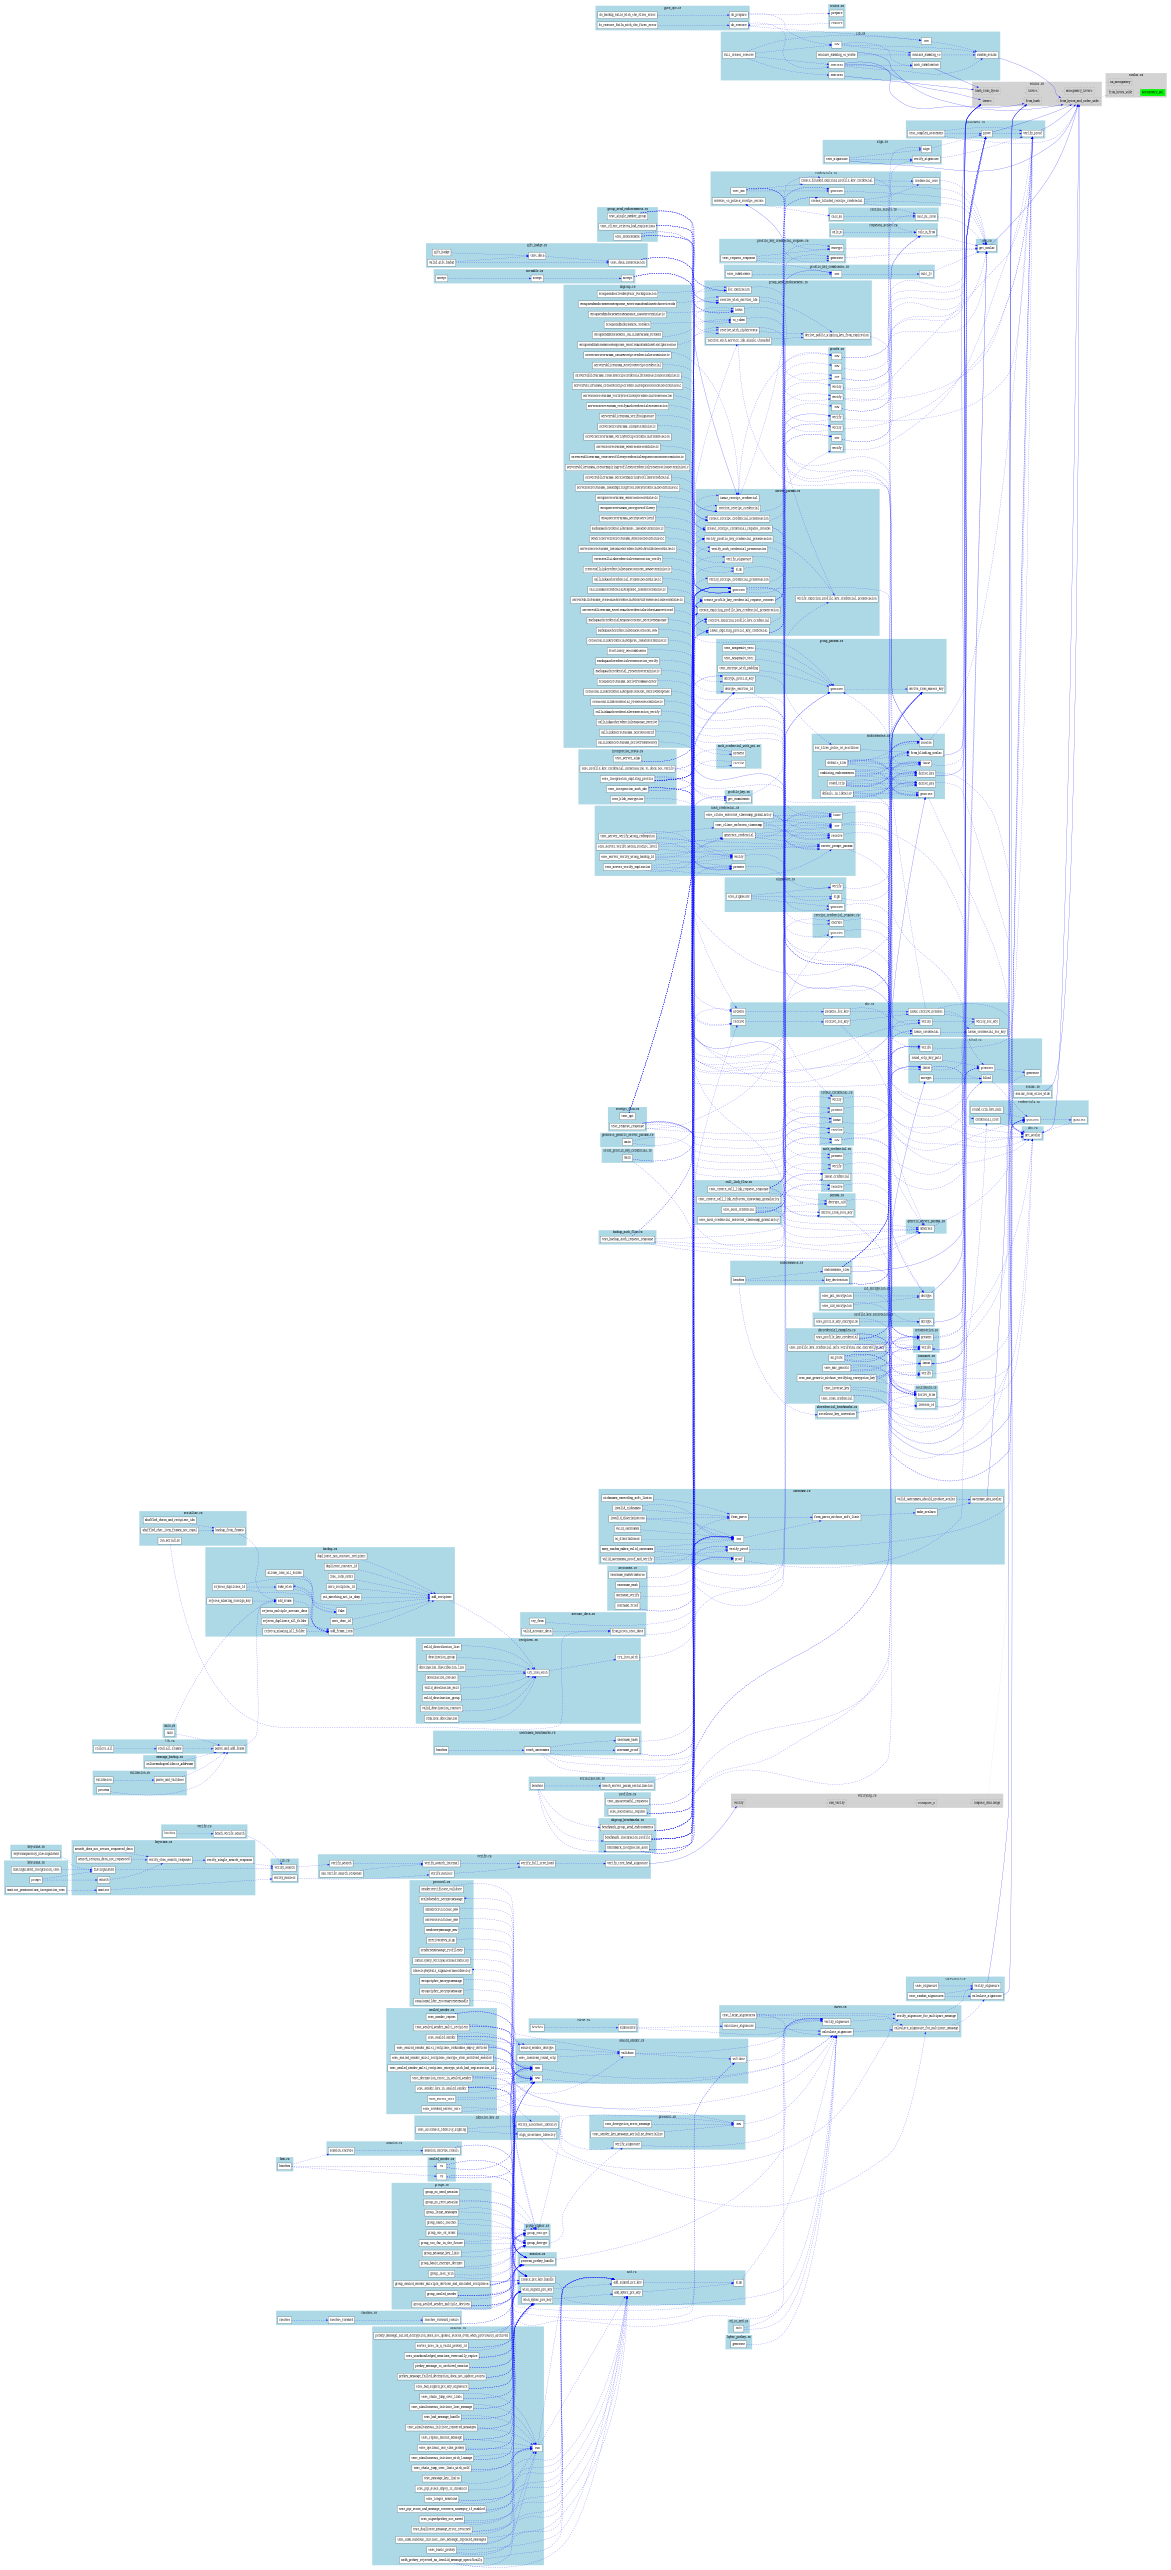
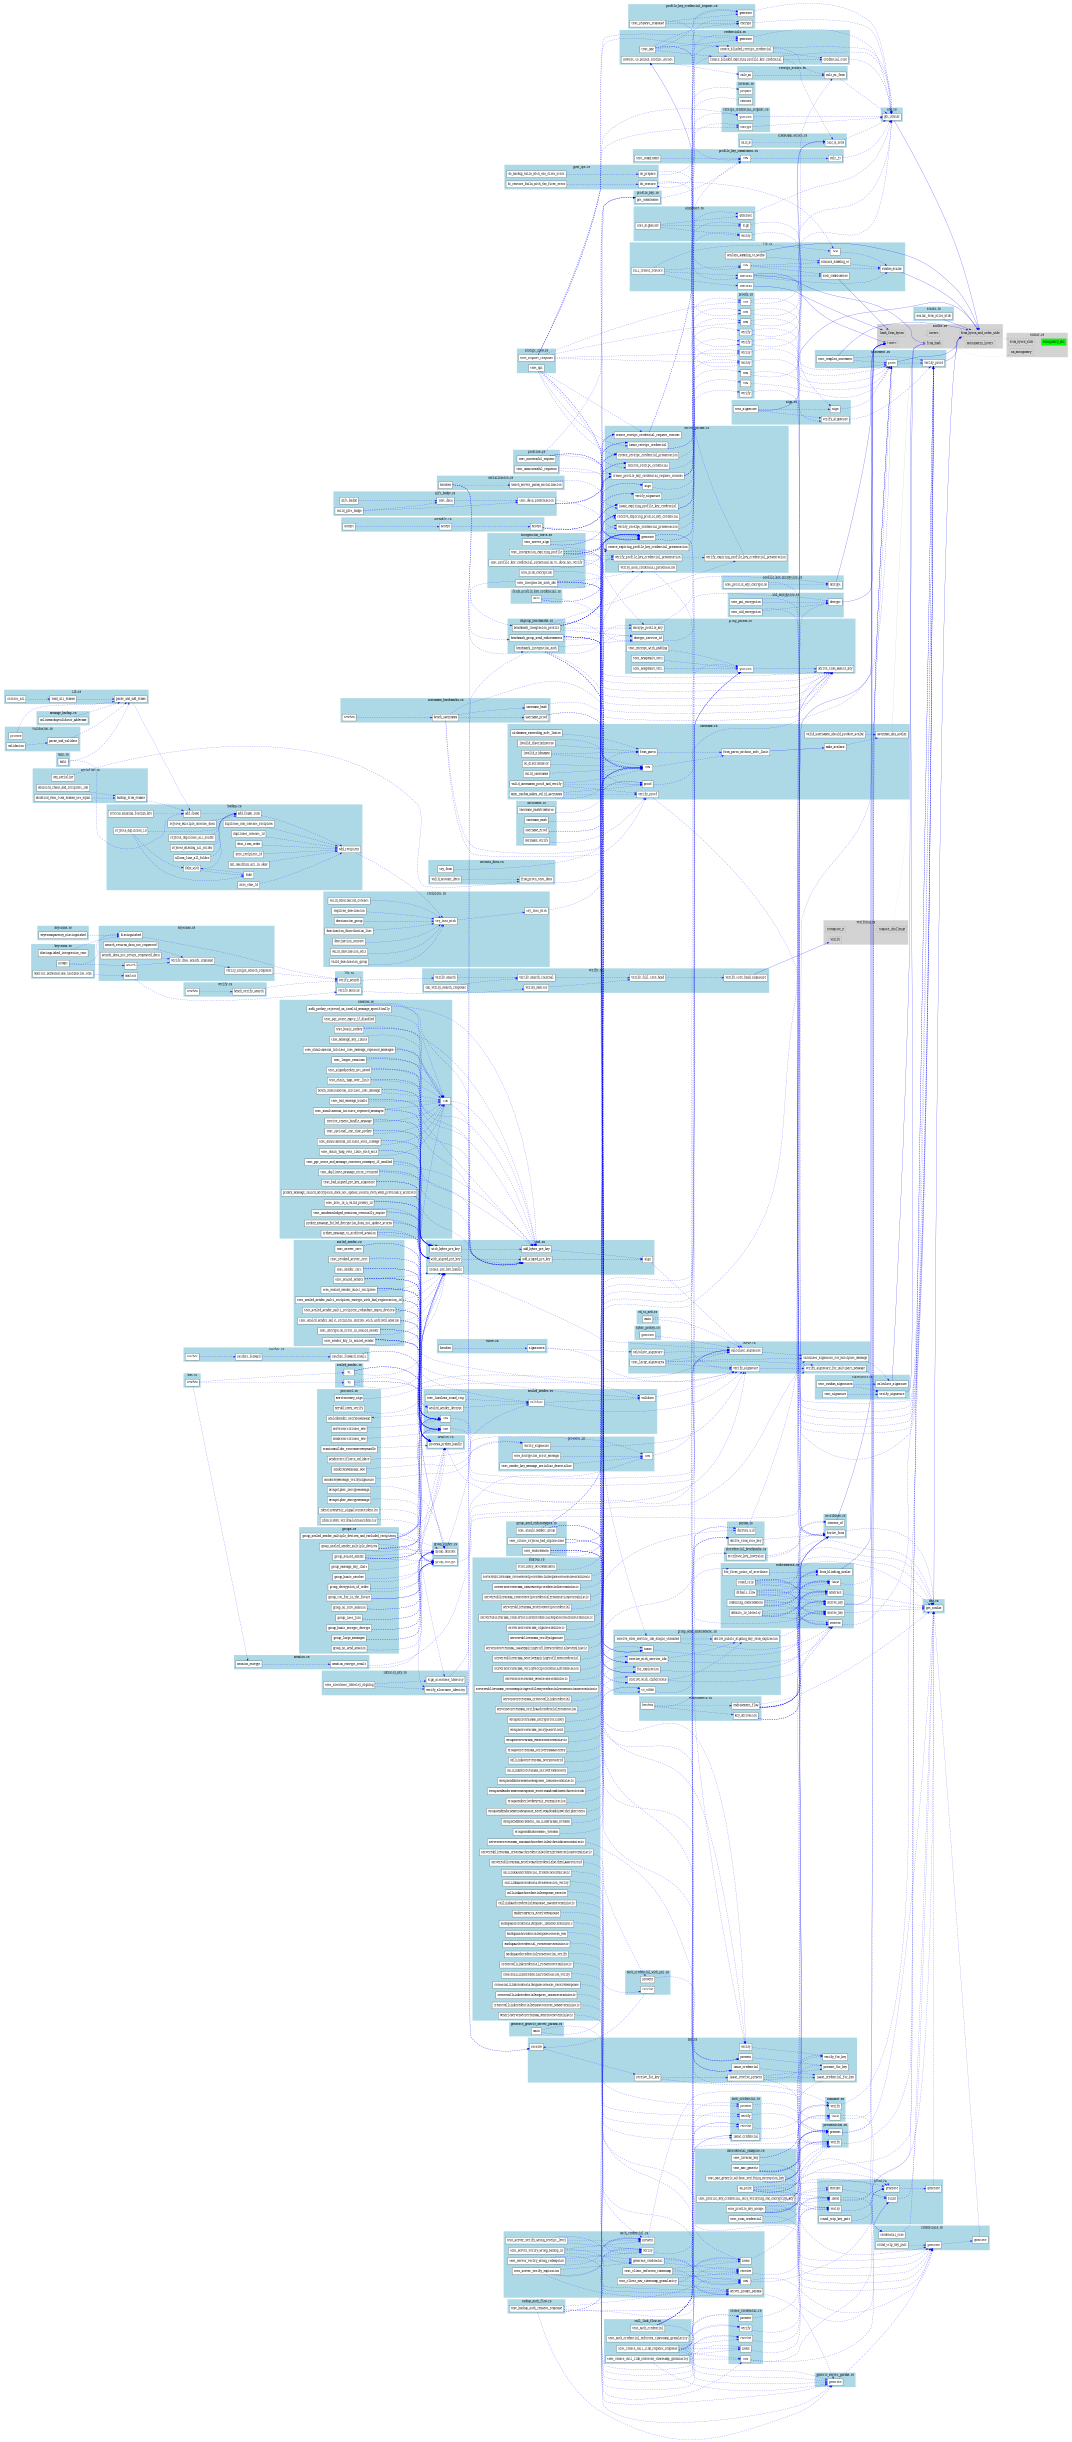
(837, 6) -> (746, 84)
(1020, 143) -> (901, 323)
(883, 225) -> (792, 136)
(627, 396) -> (536, 1699)
(693, 504) -> (602, 1102)
(627, 620) -> (536, 1914)
(1009, 799) -> (901, 534)
(739, 815) -> (648, 2281)
(684, 831) -> (597, 2261)
(738, 846) -> none
(877, 1012) -> (791, 2073)
none -> (423, 1214)
(837, 1337) -> (746, 2209)
none -> (349, 1408)
(887, 1514) -> (796, 749)
(356, 1605) -> none
(442, 1647) -> none
(837, 1803) -> none
(442, 1951) -> (349, 1480)
(442, 2017) -> (349, 1270)
(513, 2036) -> (424, 1576)
(514, 2146) -> (420, 1368)
(442, 2233) -> (349, 1587)
(494, 2240) -> (413, 1595)
(496, 2254) -> (420, 1383)
(442, 2346) -> (349, 1203)
(442, 2407) -> (349, 1091)
(442, 2438) -> (349, 1121)
